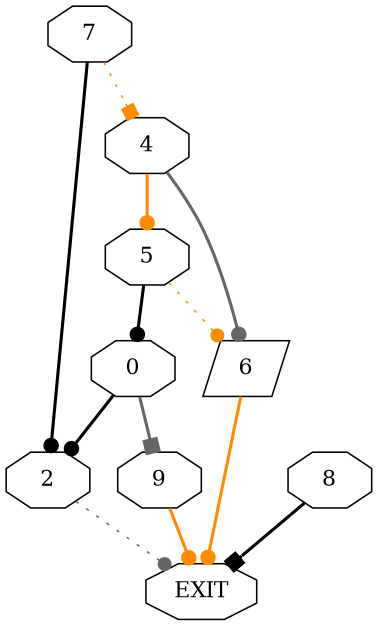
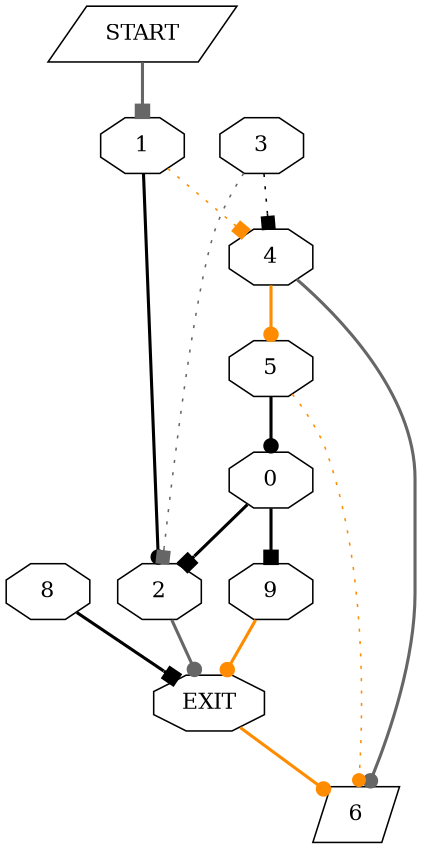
(90, 34) -> (142, 146)
none -> (142, 34)
none -> (262, 146)
(145, 417) -> (271, 528)
(94, 419) -> (221, 530)
(225, 474) -> (279, 756)
(118, 531) -> (182, 642)
